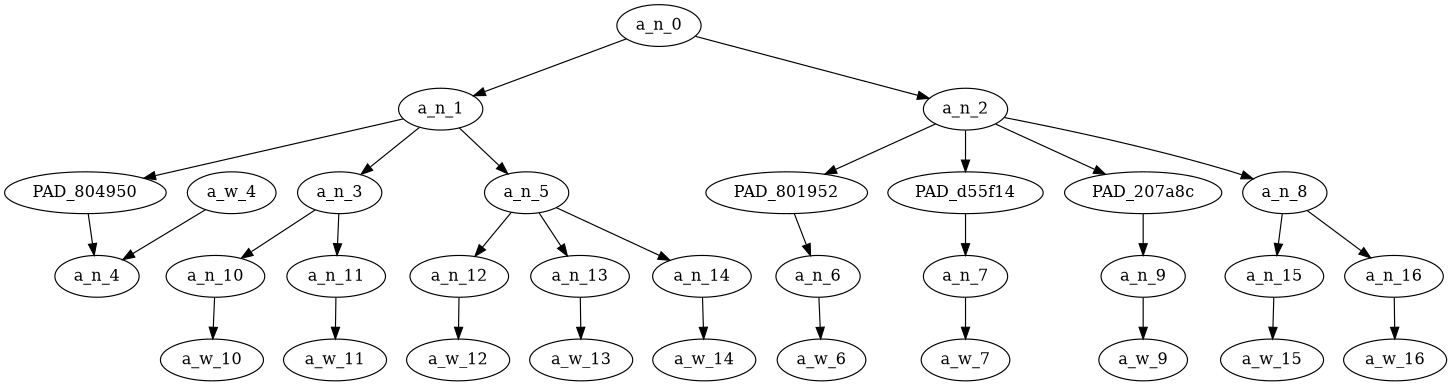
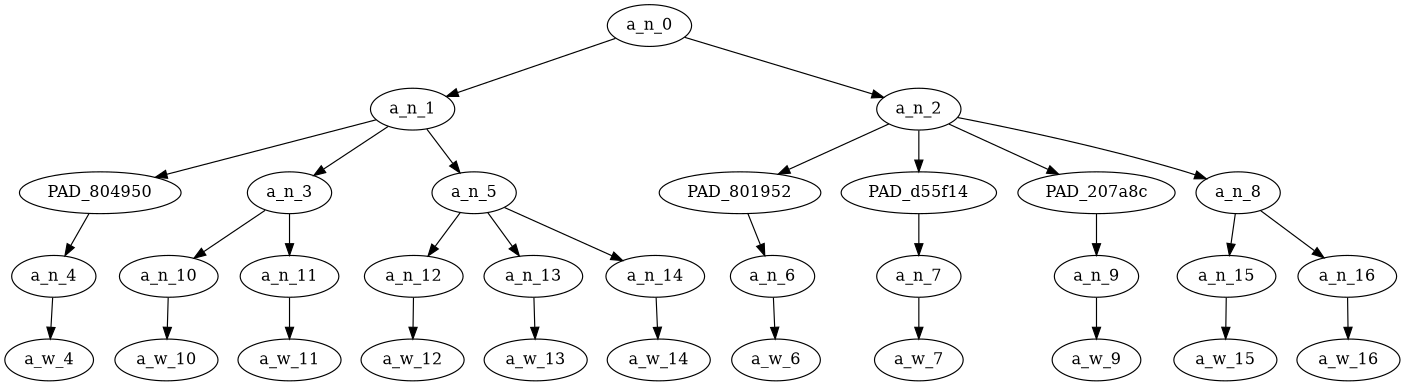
(169, 232) -> (52, 312)
